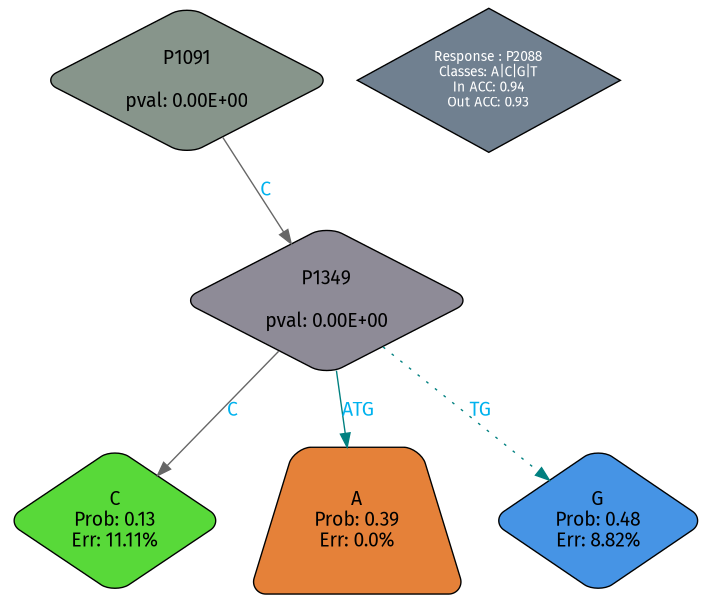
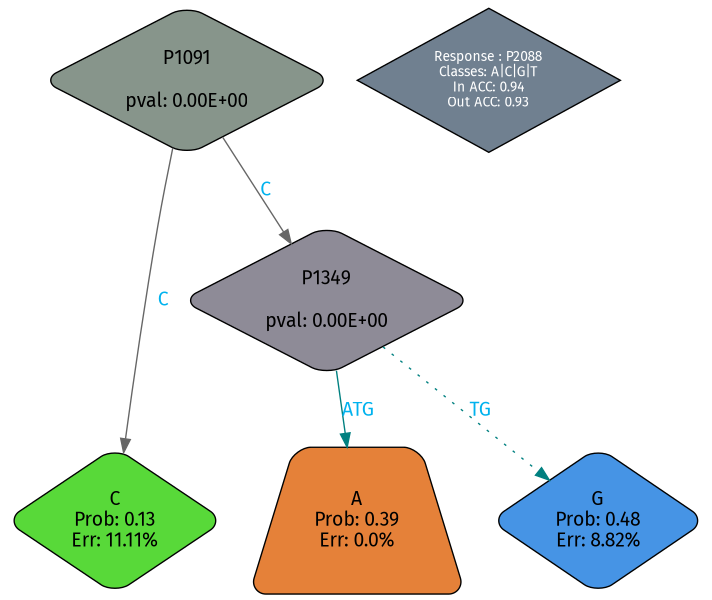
(223, 408) -> (147, 293)
